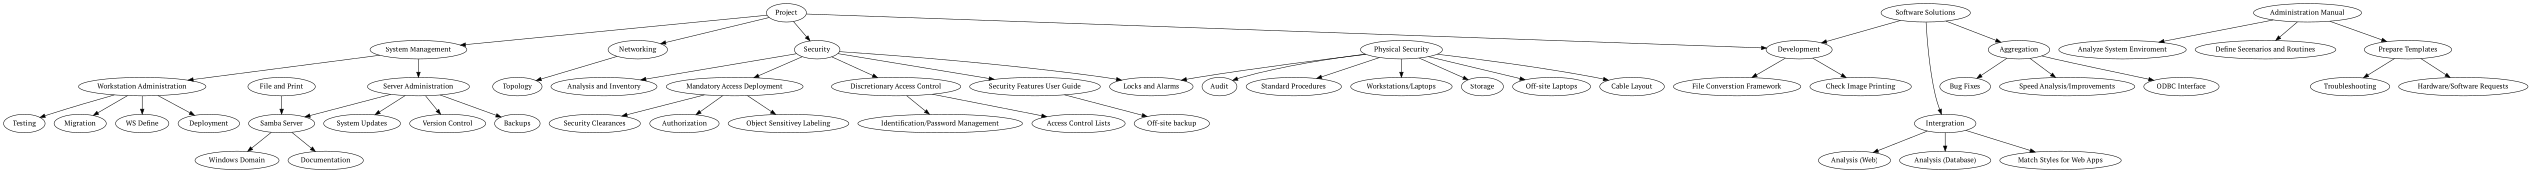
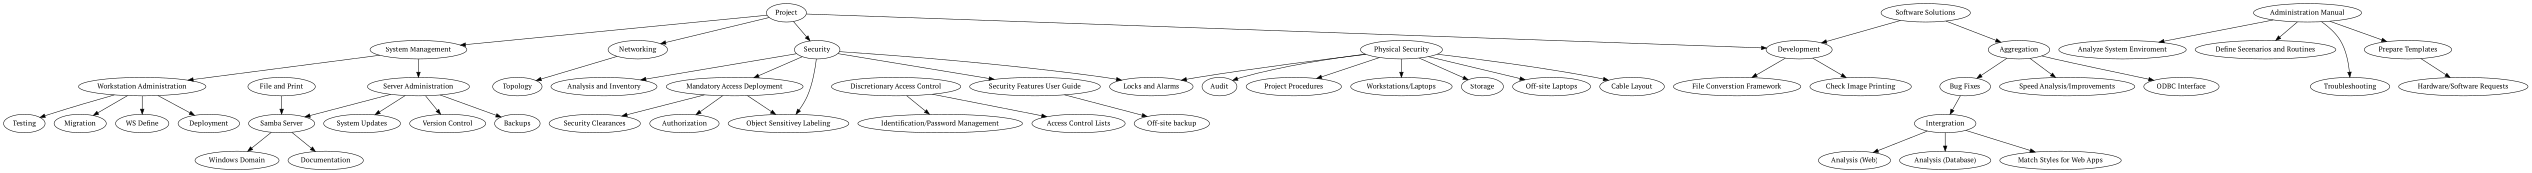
(852, 66) -> (811, 86)
(1930, 66) -> (1956, 103)
(2381, 67) -> (2342, 43)
(1294, 87) -> (1294, 87)
